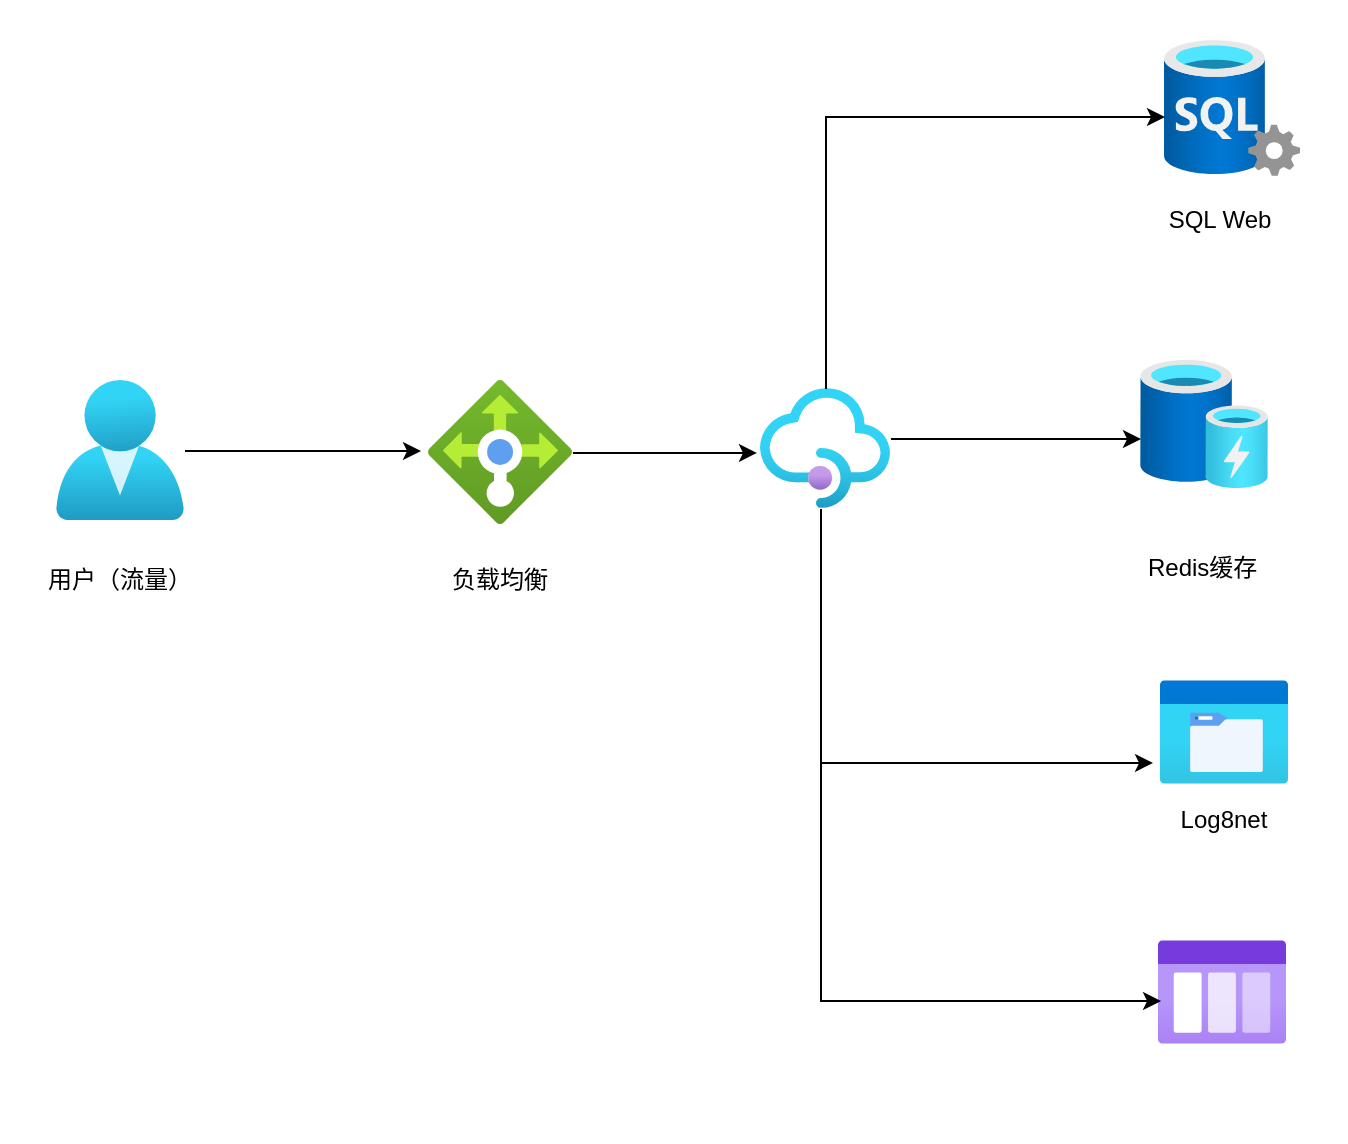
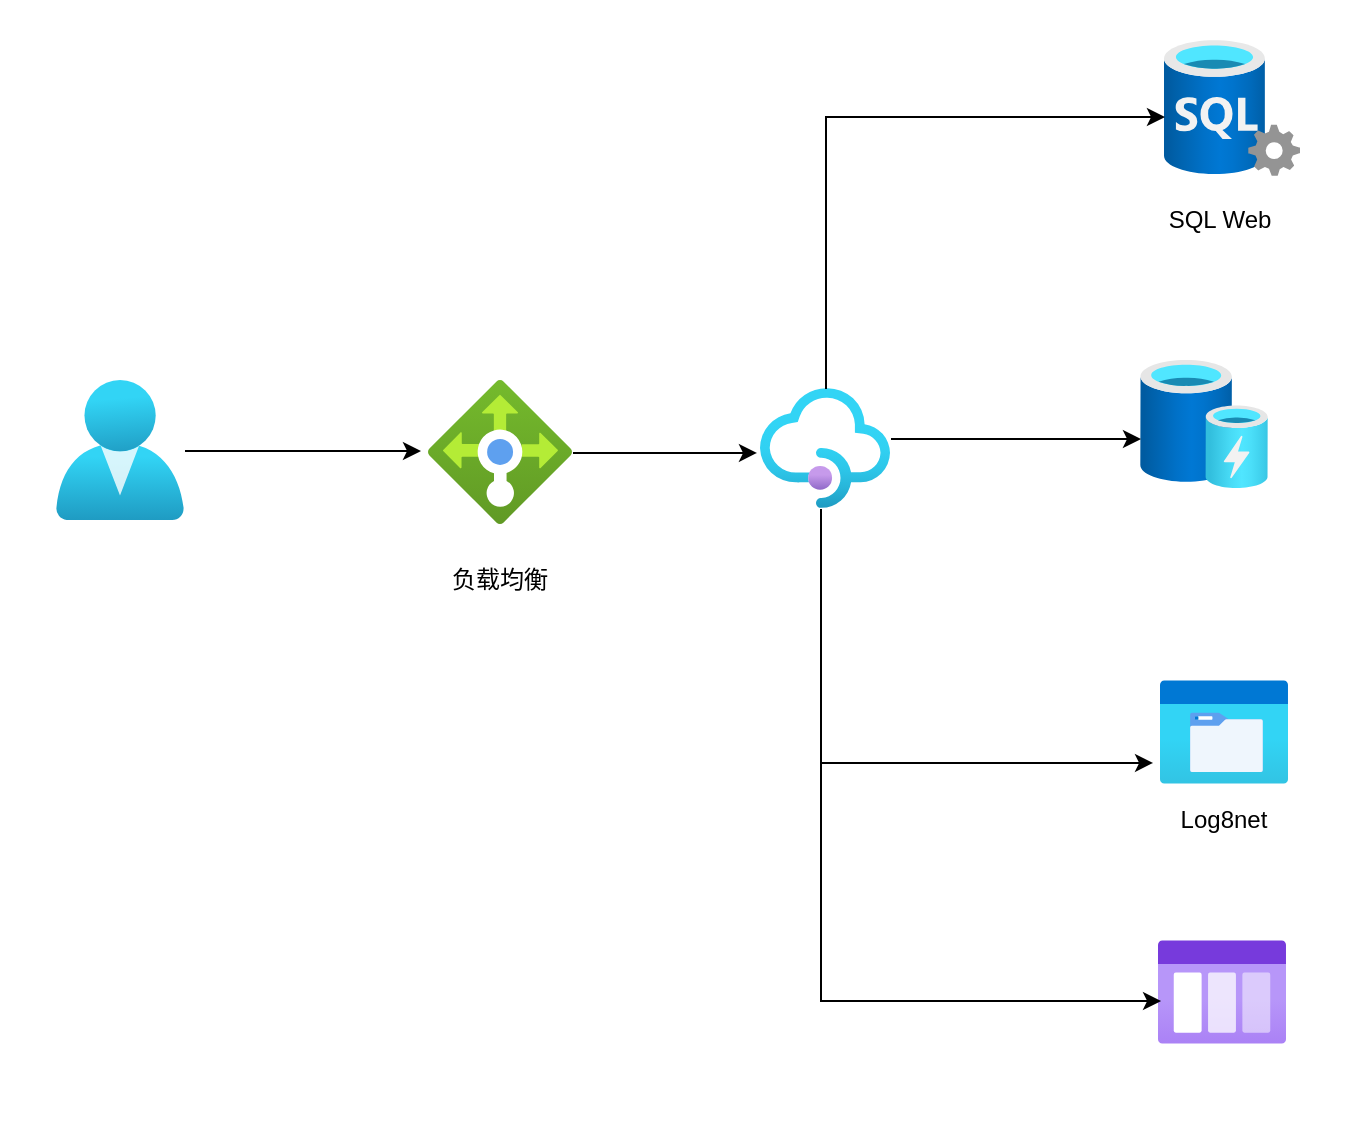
(1225, 571) -> none
(121, 581) -> none
